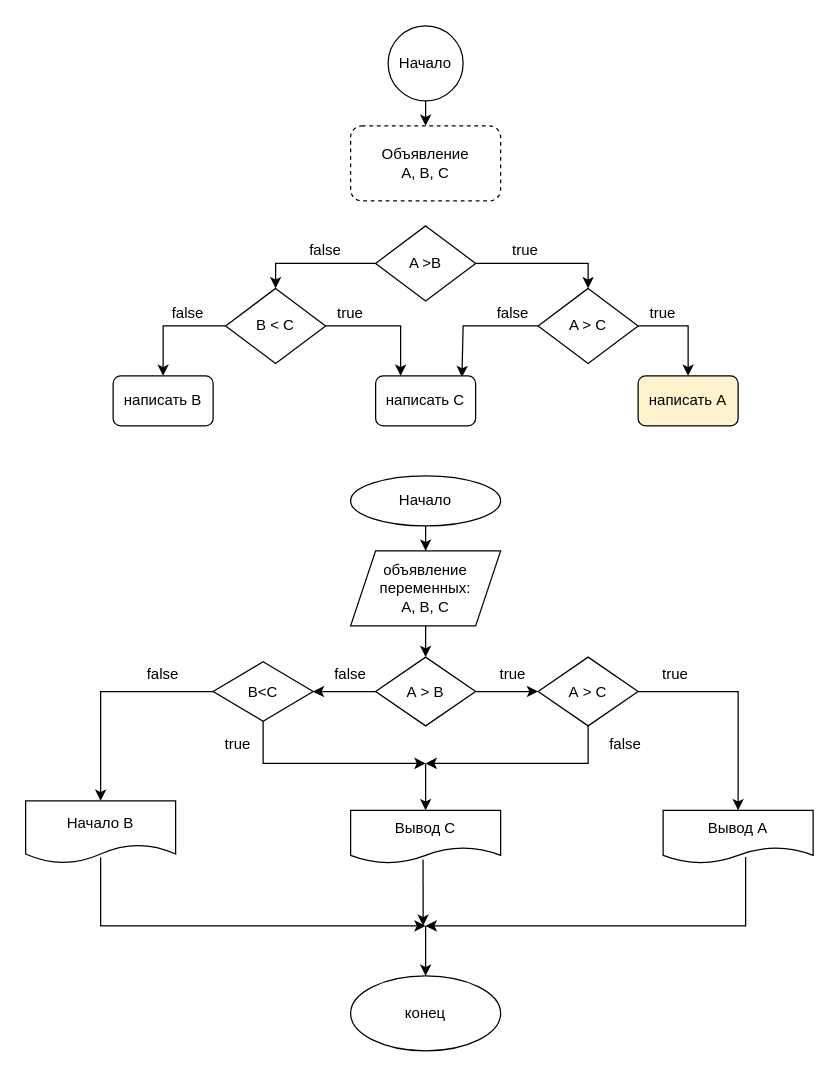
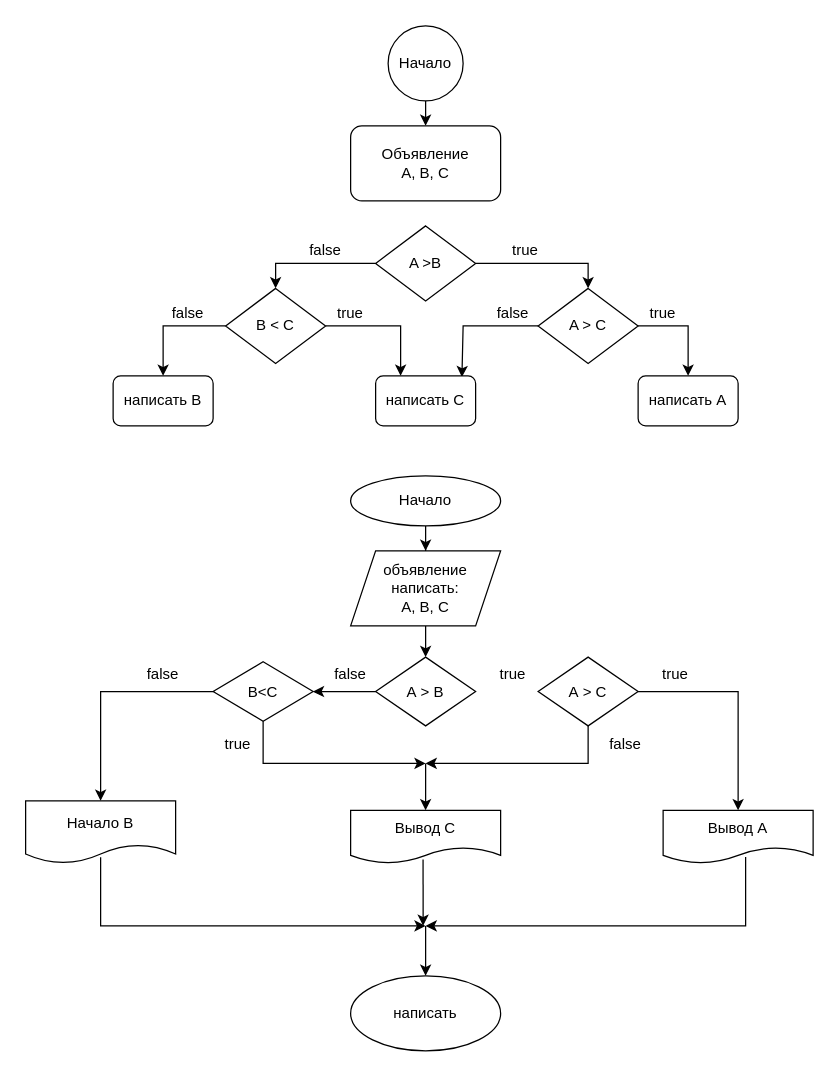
(426, 163) -> (426, 163)
(688, 401) -> (688, 401)
(426, 588) -> (426, 588)
(503, 691) -> none
(426, 1013) -> (426, 1013)
